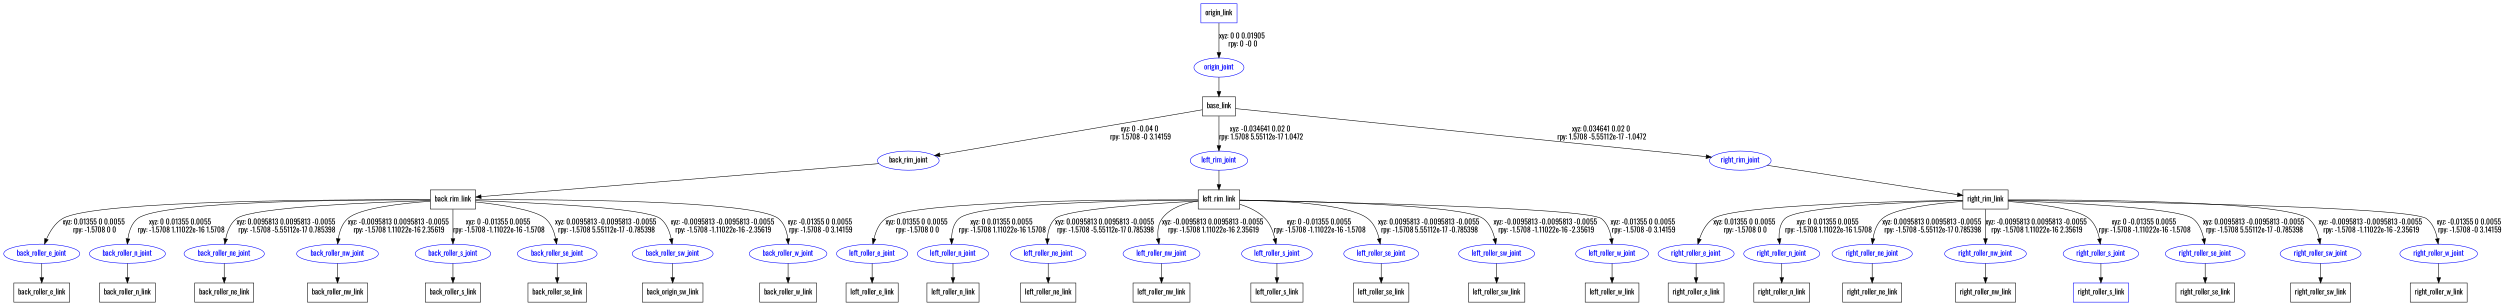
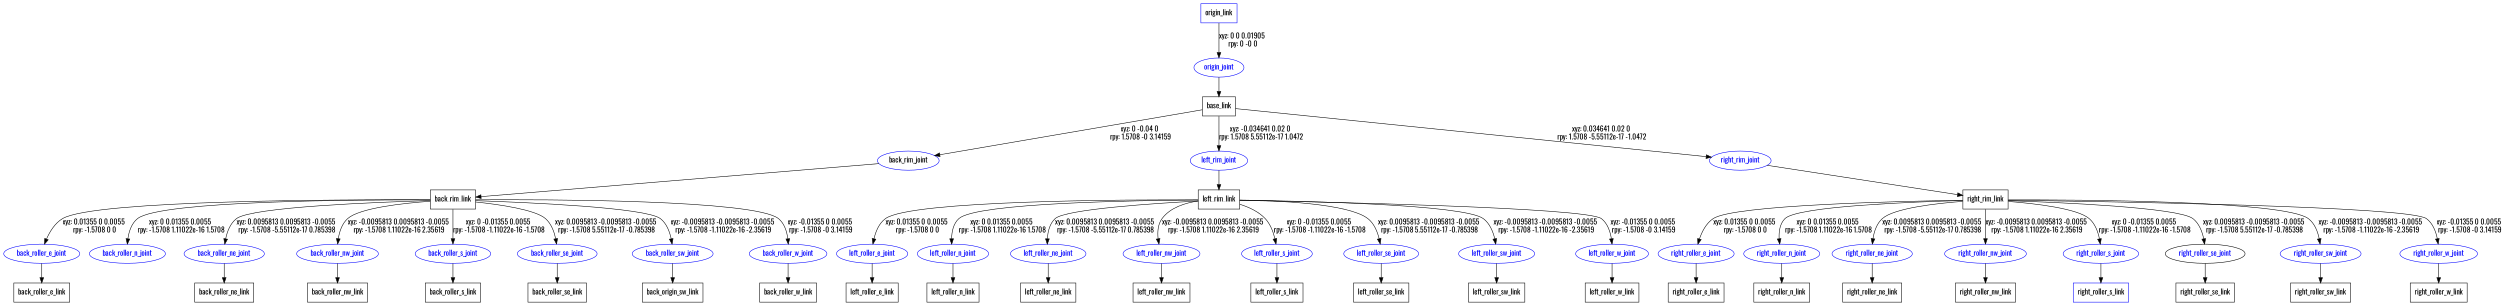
(2205, 254) -> (2205, 254)
(127, 293) -> none
